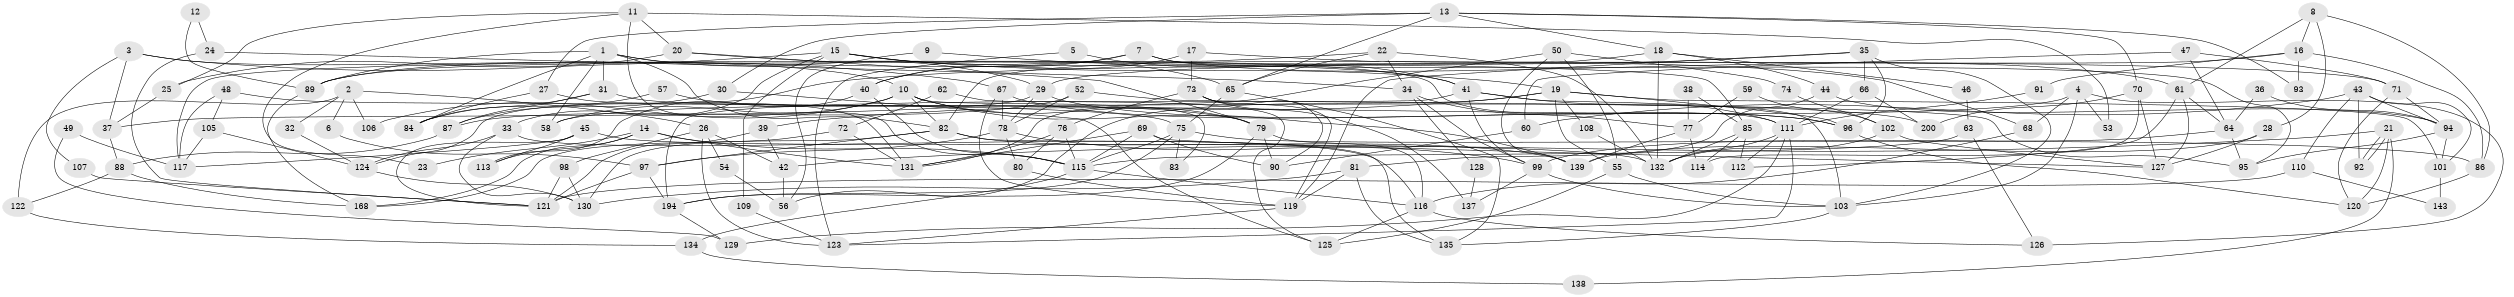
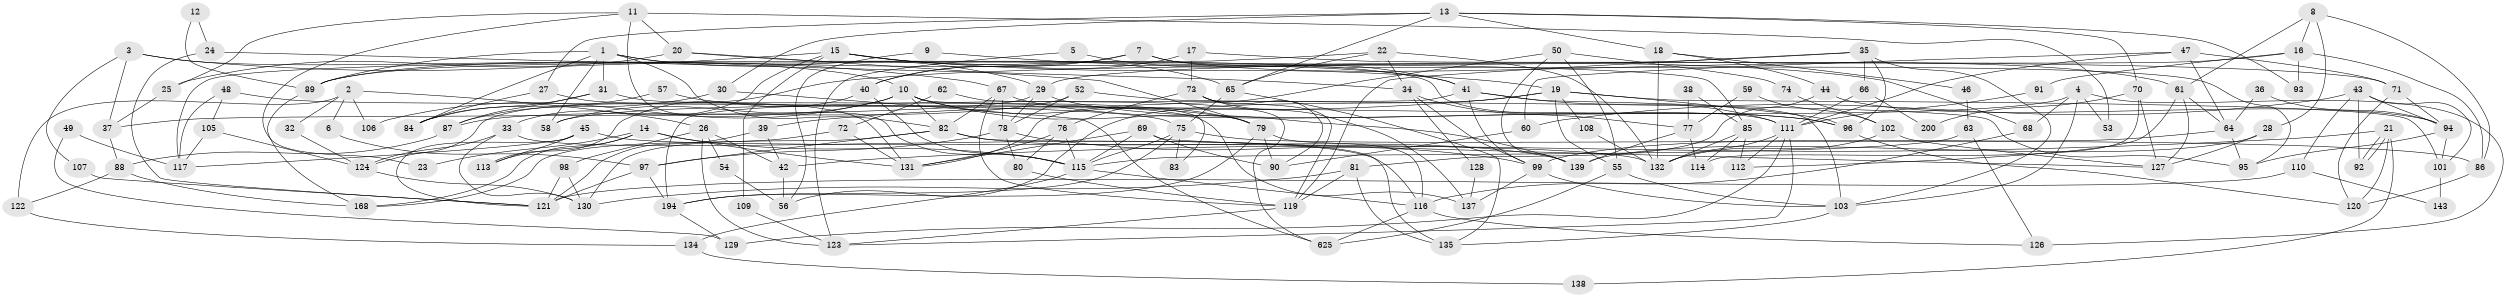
(1287, 62) -> (965, 115)
none -> (1983, 74)
(1267, 104) -> (1244, 170)
(1325, 246) -> (1325, 246)
